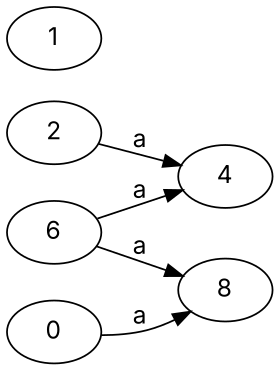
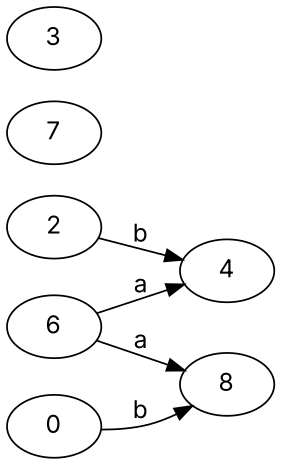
none -> (54, 38)
(54, 38) -> (54, 133)
(140, 141) -> (141, 235)
(140, 317) -> (141, 411)
